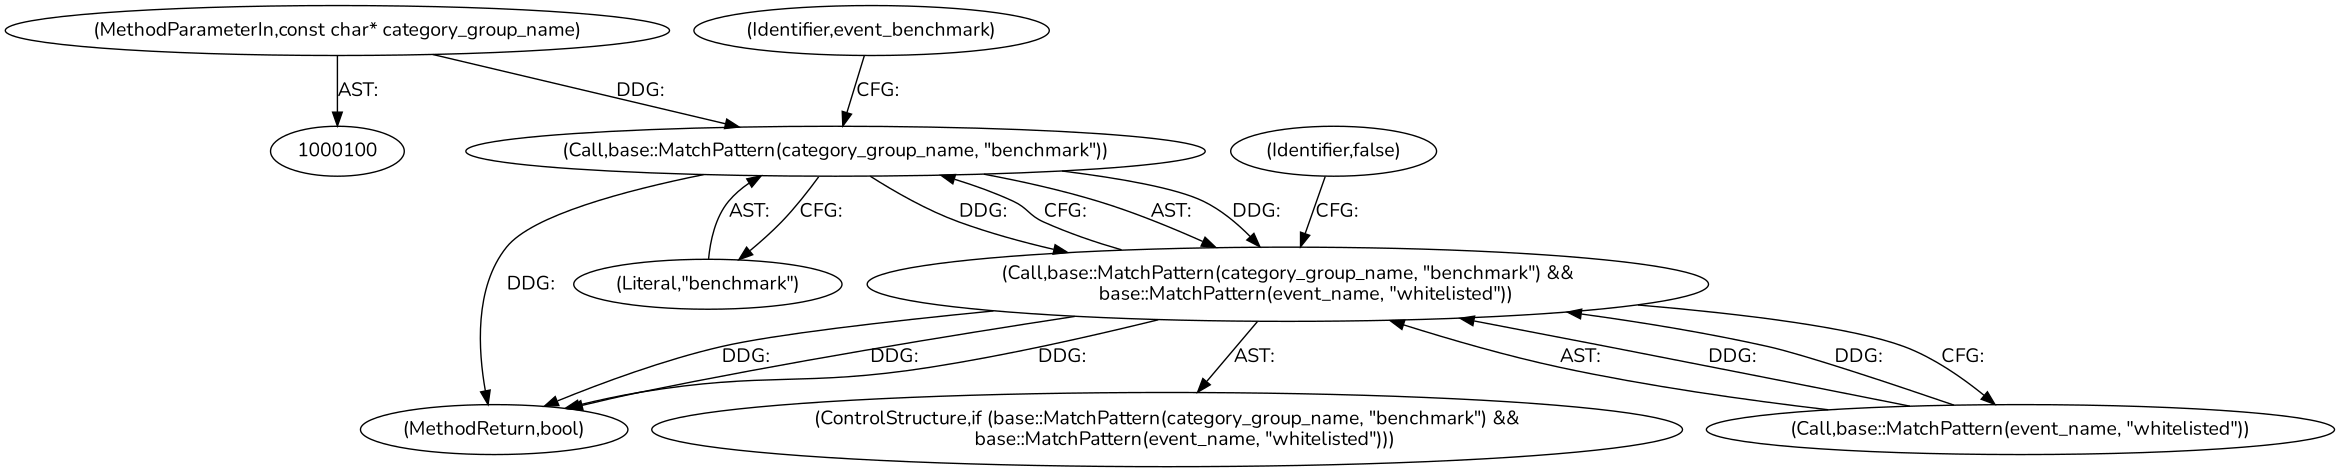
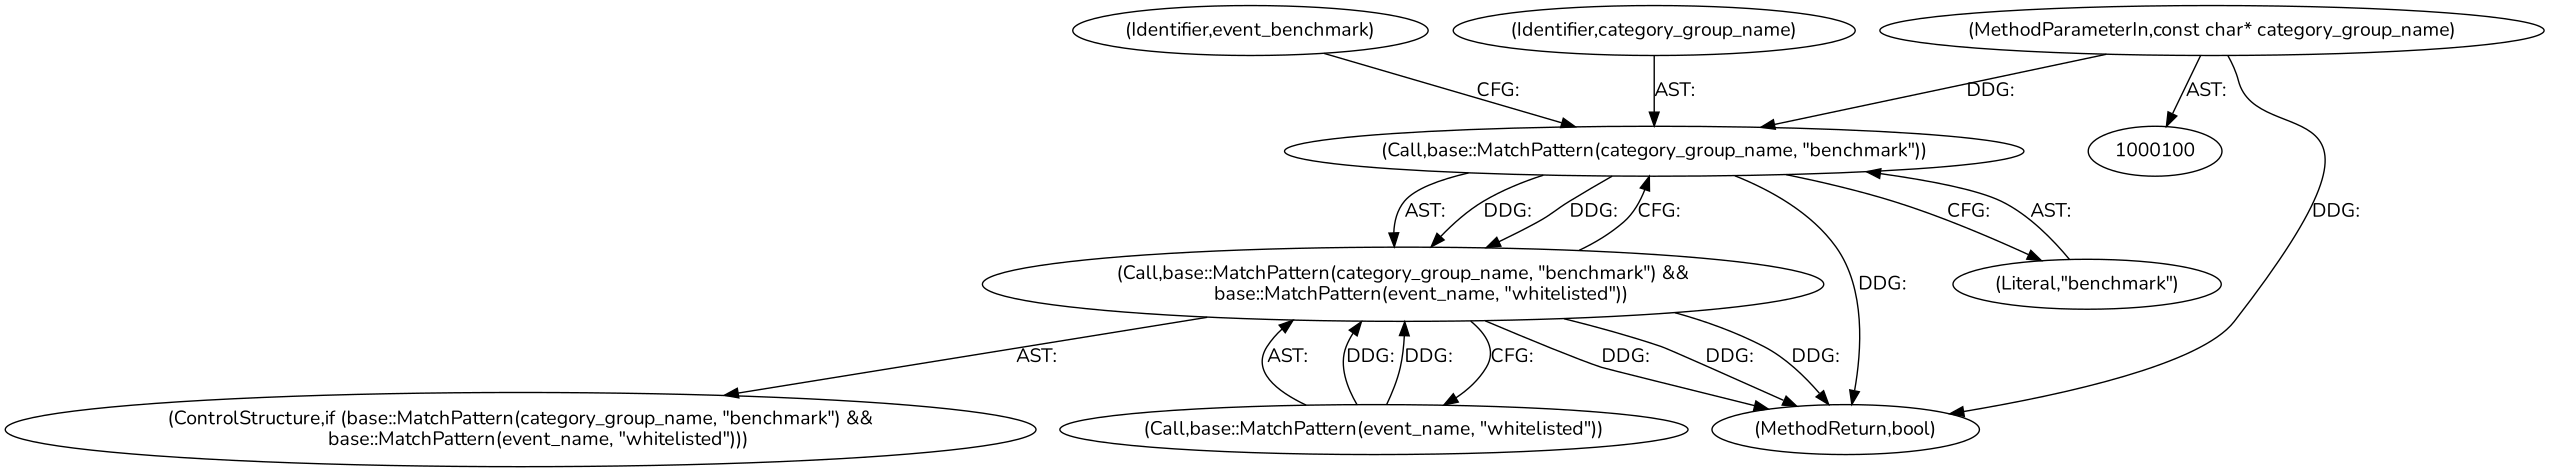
none -> (1654, 31)
(1334, 151) -> none
none -> (2249, 301)
